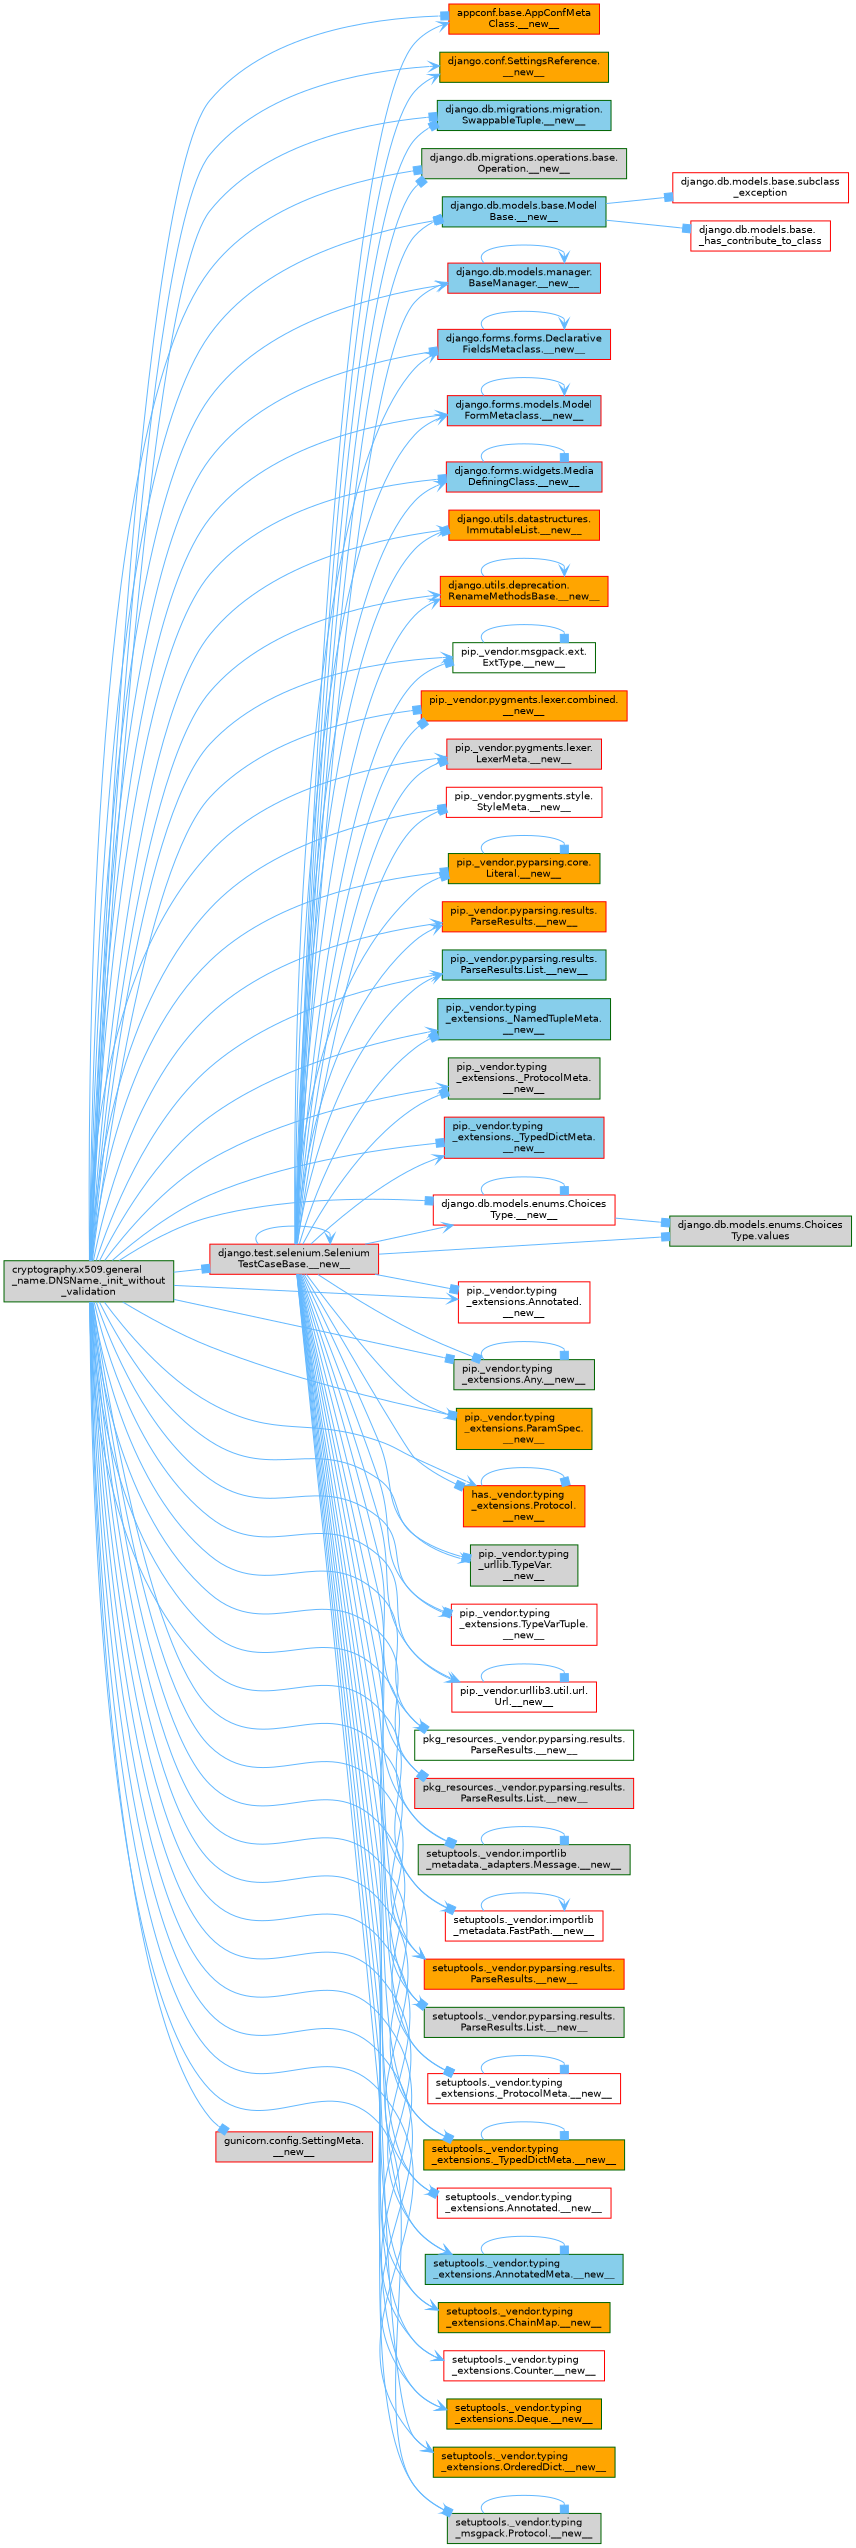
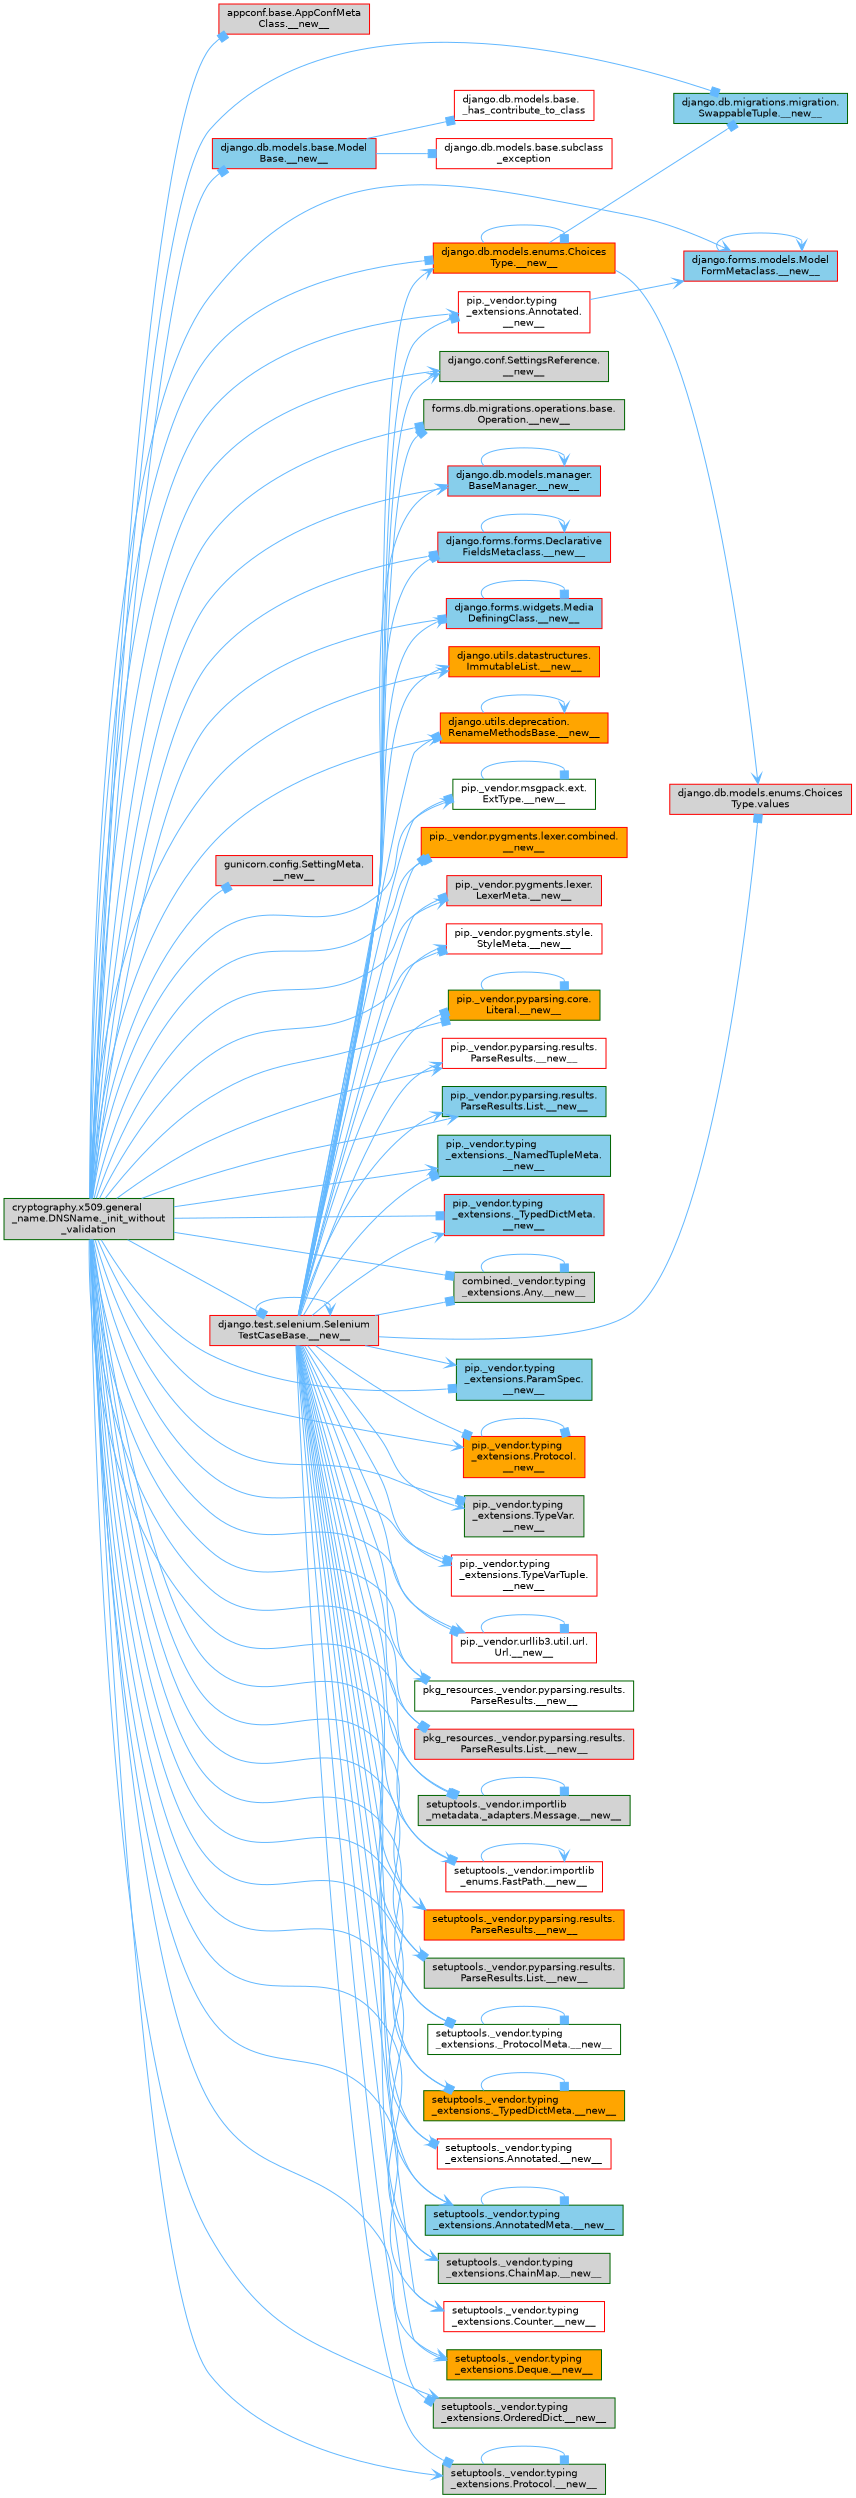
(524, 19) -> (294, 19)
(524, 67) -> (524, 367)
(524, 164) -> (524, 415)
(524, 212) -> (294, 154)
(360, 466) -> none
(326, 624) -> none
(328, 679) -> (638, 186)
(339, 764) -> (362, 985)
(311, 789) -> (372, 935)
(315, 817) -> (630, 292)
(326, 912) -> (355, 1023)
(524, 917) -> (524, 1053)
(334, 1039) -> (384, 1029)
(524, 1078) -> none
(524, 1210) -> (524, 258)
(637, 1220) -> (716, 511)
(761, 1231) -> (761, 799)
(524, 1375) -> (524, 1287)
(524, 1429) -> (524, 1380)
(369, 1484) -> (371, 1494)
(524, 1506) -> (524, 1457)
(524, 1565) -> (524, 1516)
(359, 1863) -> (343, 1876)
(524, 1926) -> (524, 1877)
(524, 2089) -> (524, 2039)
(524, 2318) -> (524, 2268)
(524, 2462) -> (524, 2413)
(524, 2528) -> (524, 2479)
